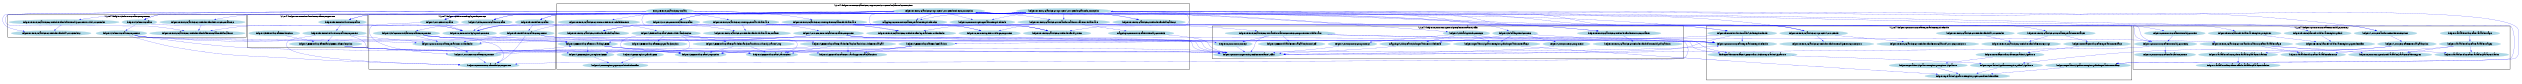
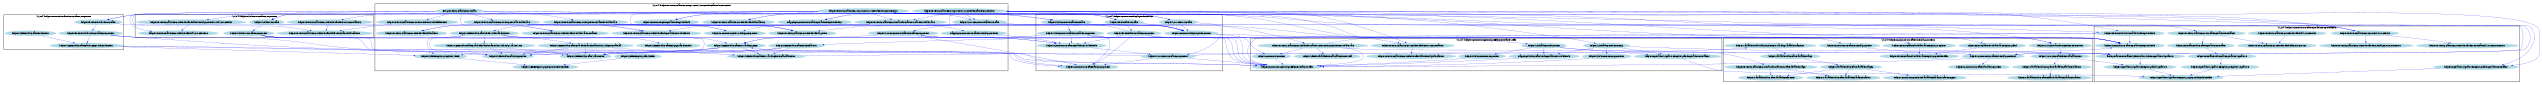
none -> (1770, 46)
(2339, 51) -> none
